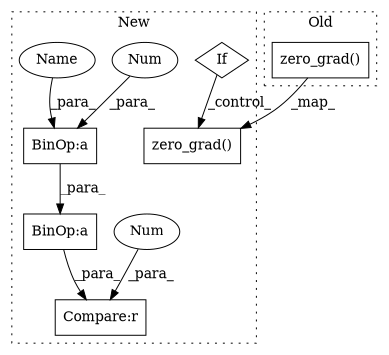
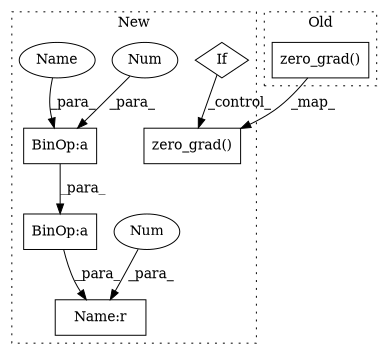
(101, 318) -> (101, 318)
